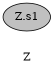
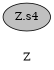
(27, 17) -> (27, 17)
